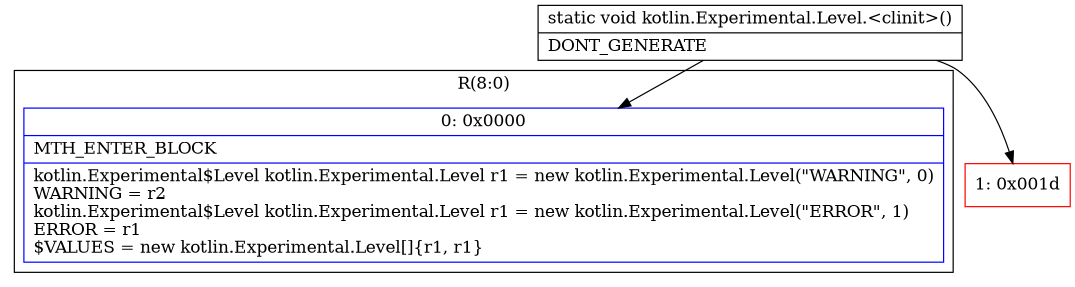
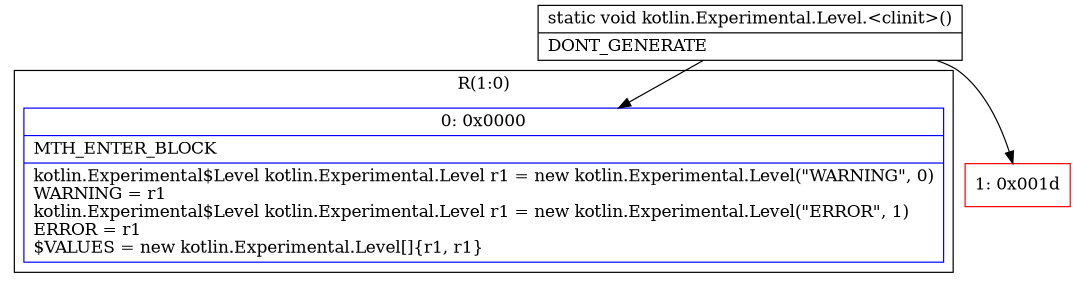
(484, 84) -> (484, 84)
(100, 194) -> (100, 194)
